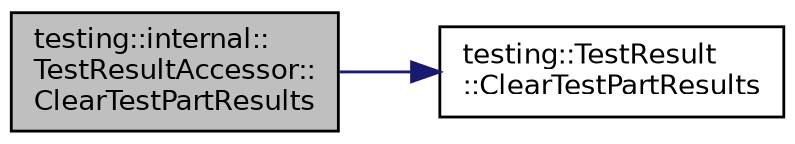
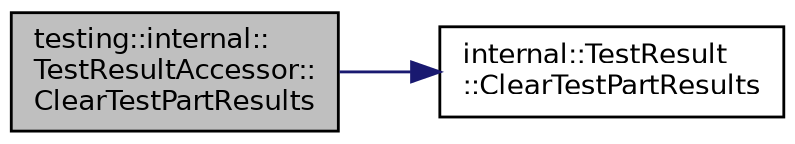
(612, 72) -> (612, 72)
